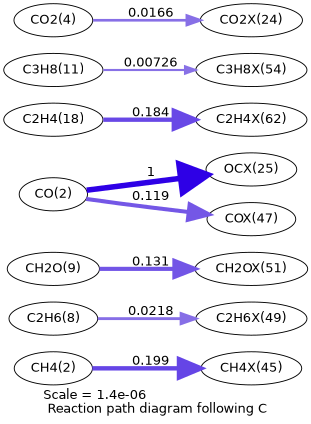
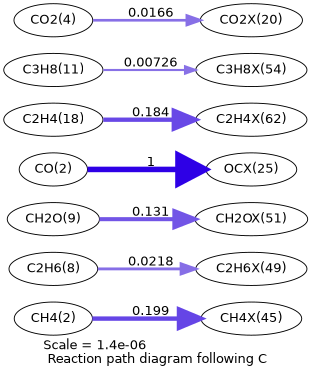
(251, 20) -> (251, 20)
(251, 219) -> none
